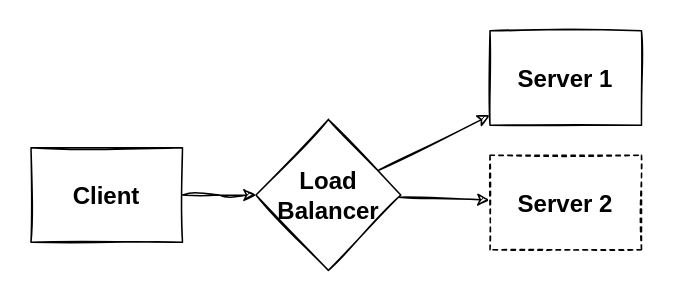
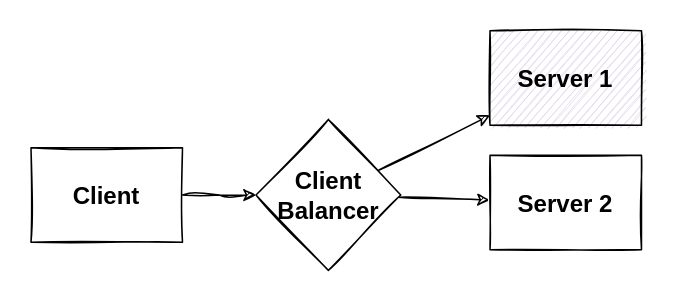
(566, 78) -> (566, 78)
(329, 196) -> (329, 196)
(566, 203) -> (566, 203)
